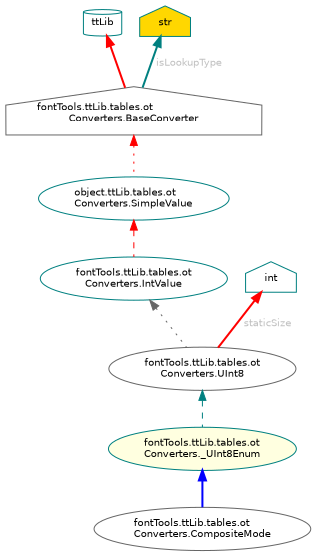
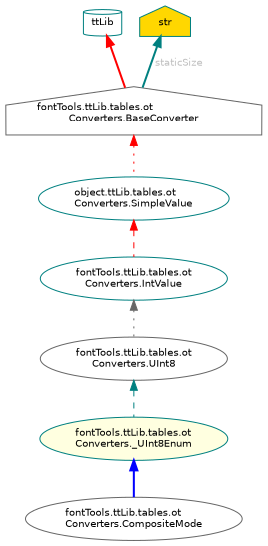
(188, 63) -> (178, 63)
(271, 279) -> none
